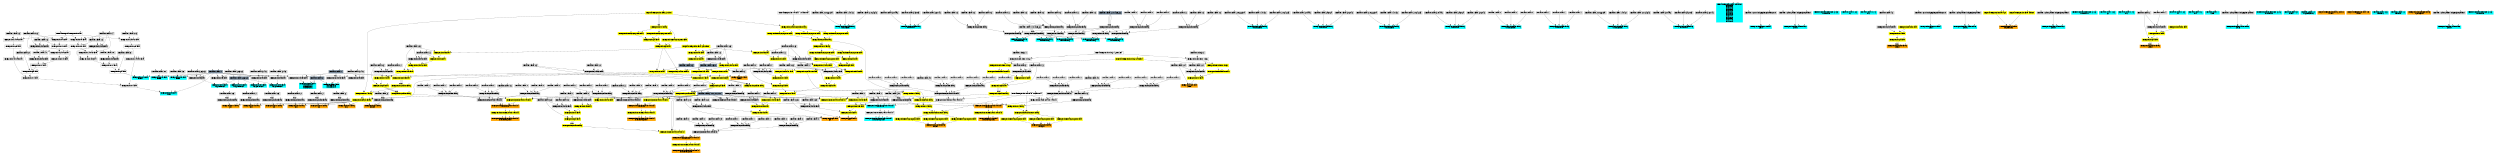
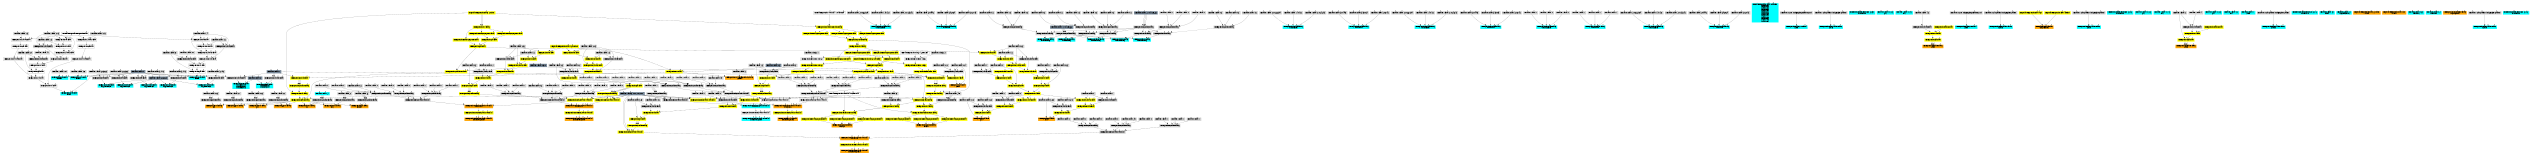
(1030, 27) -> (1062, 27)
(739, 78) -> (740, 78)
none -> (206, 86)
(317, 94) -> (322, 94)
